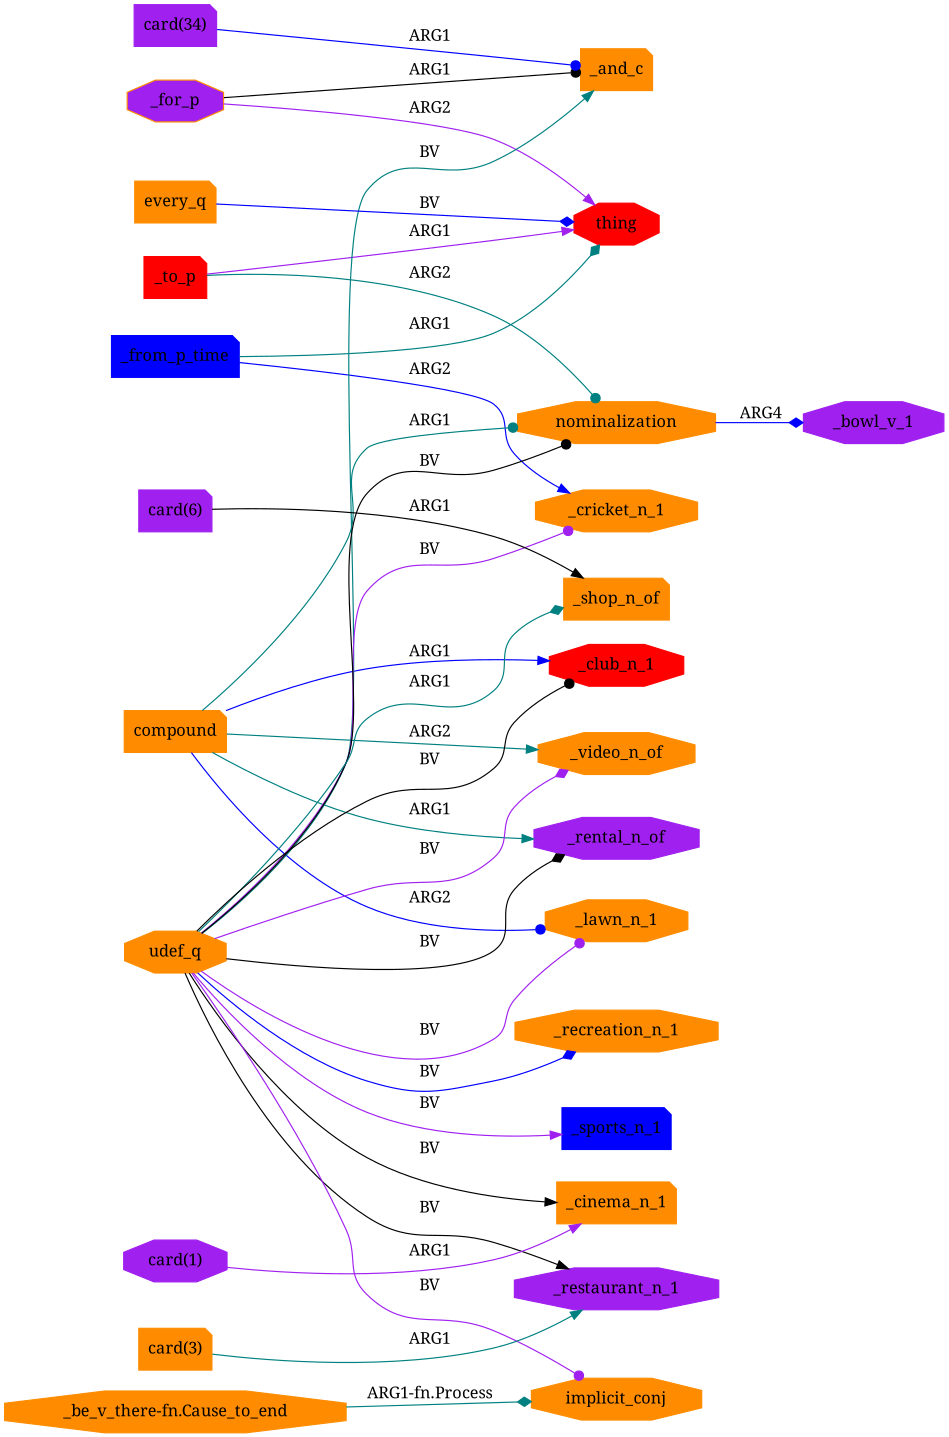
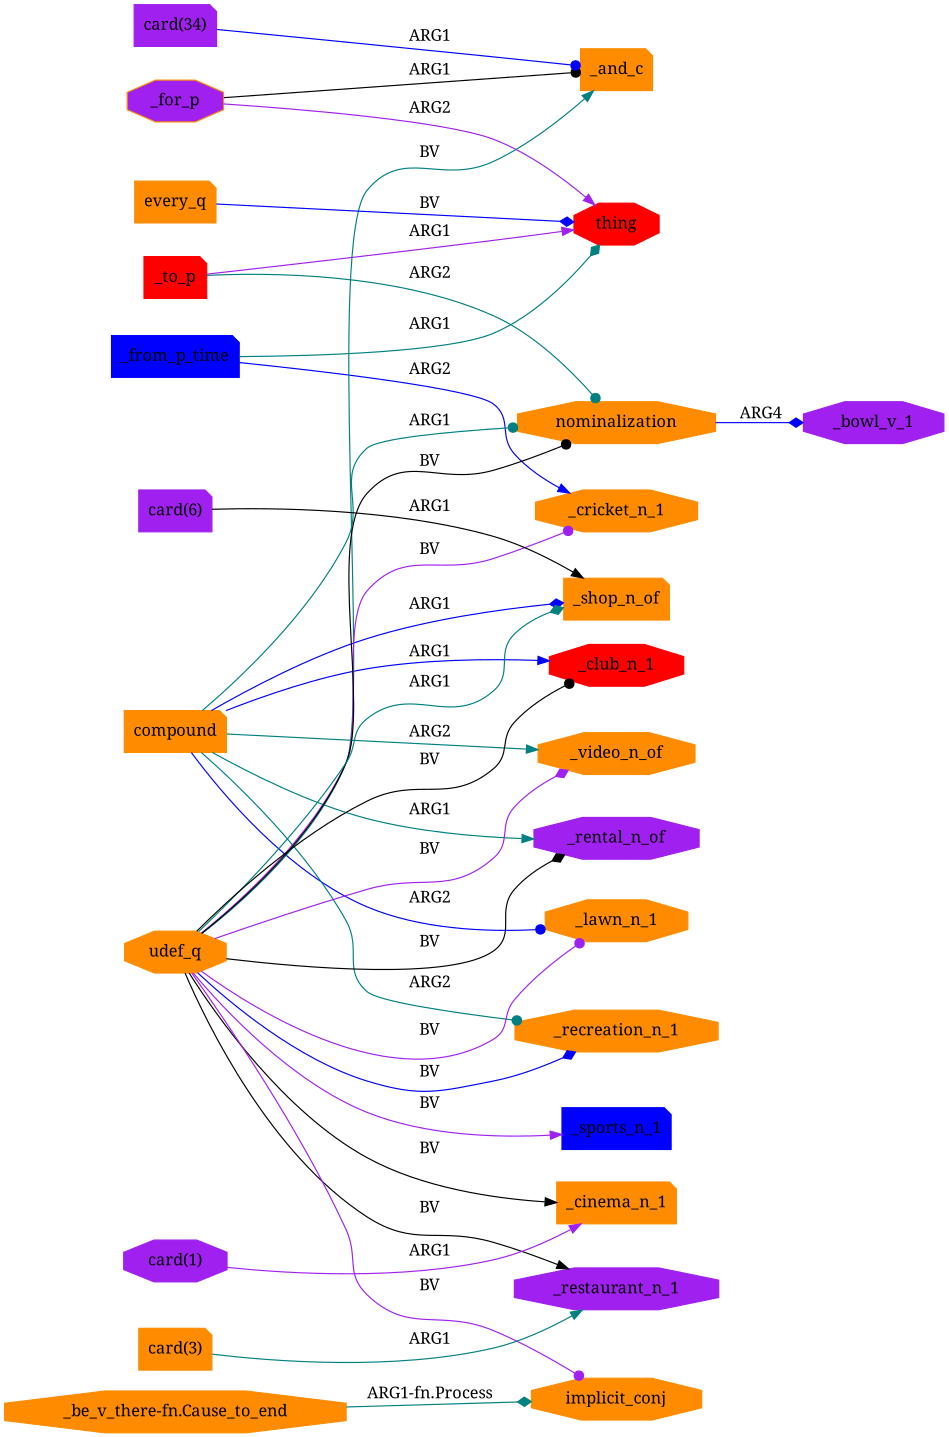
none -> (374, 637)
none -> (346, 922)
